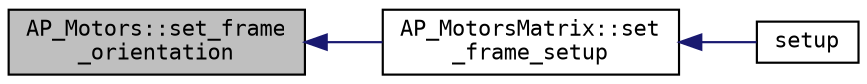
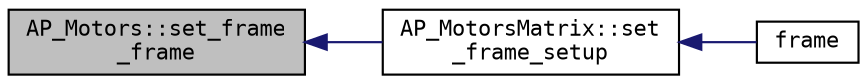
(157, 42) -> (157, 42)
(808, 42) -> (808, 42)
